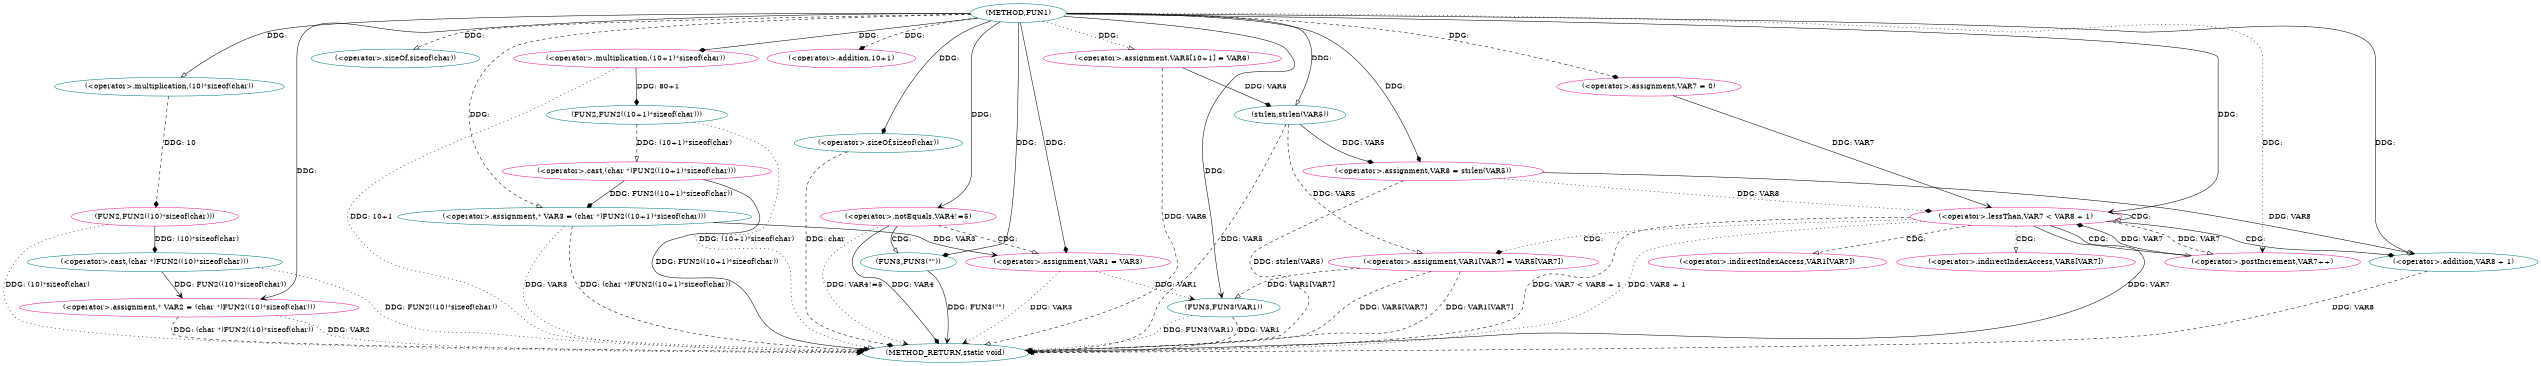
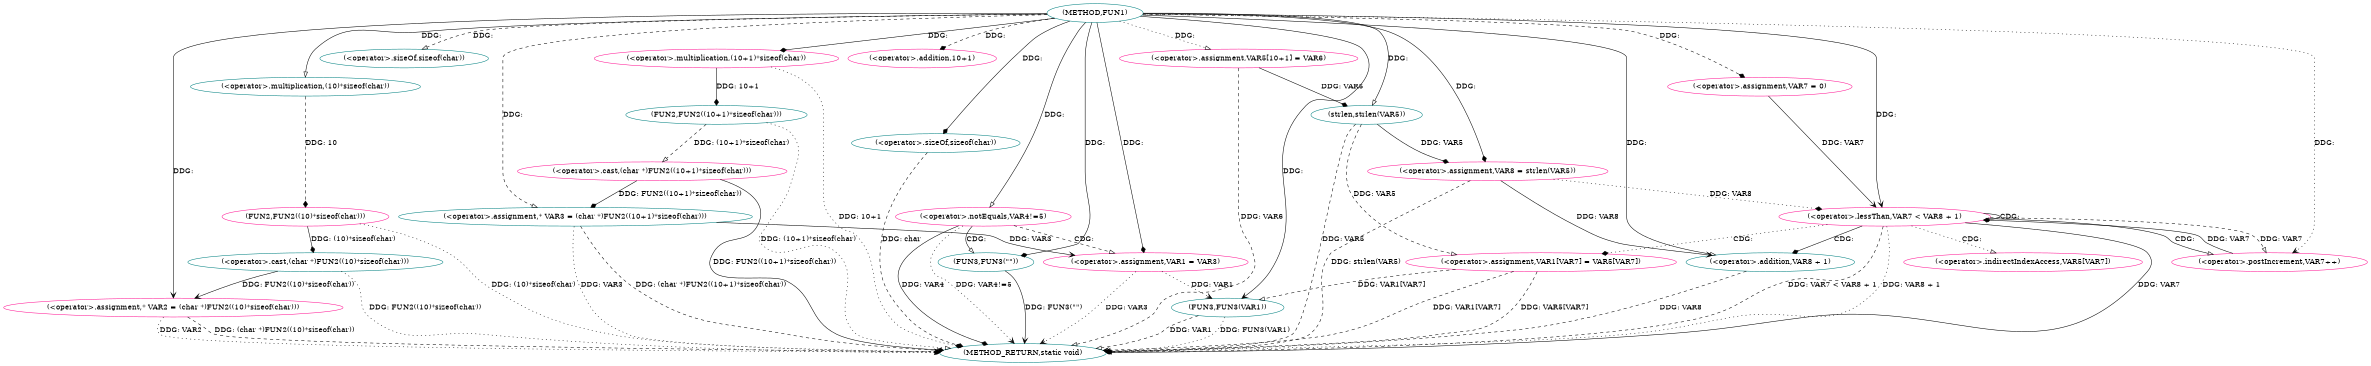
(658, 87) -> (738, 87)
(972, 114) -> (1042, 114)
(1767, 262) -> none
